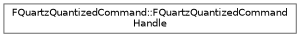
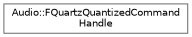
(150, 19) -> (96, 19)
